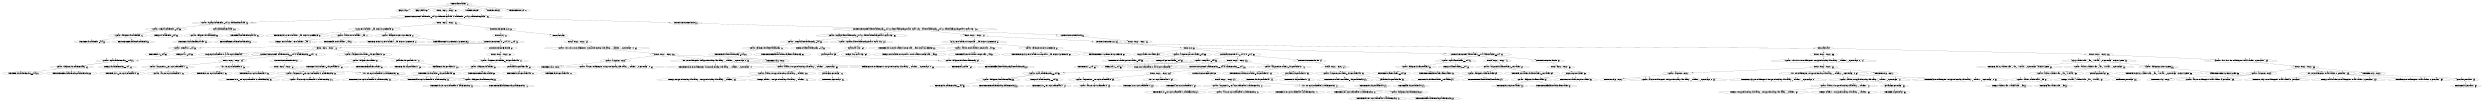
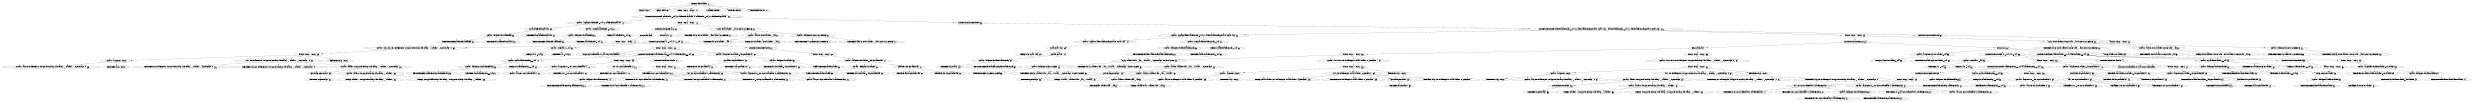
(1576, 76) -> (2293, 70)
